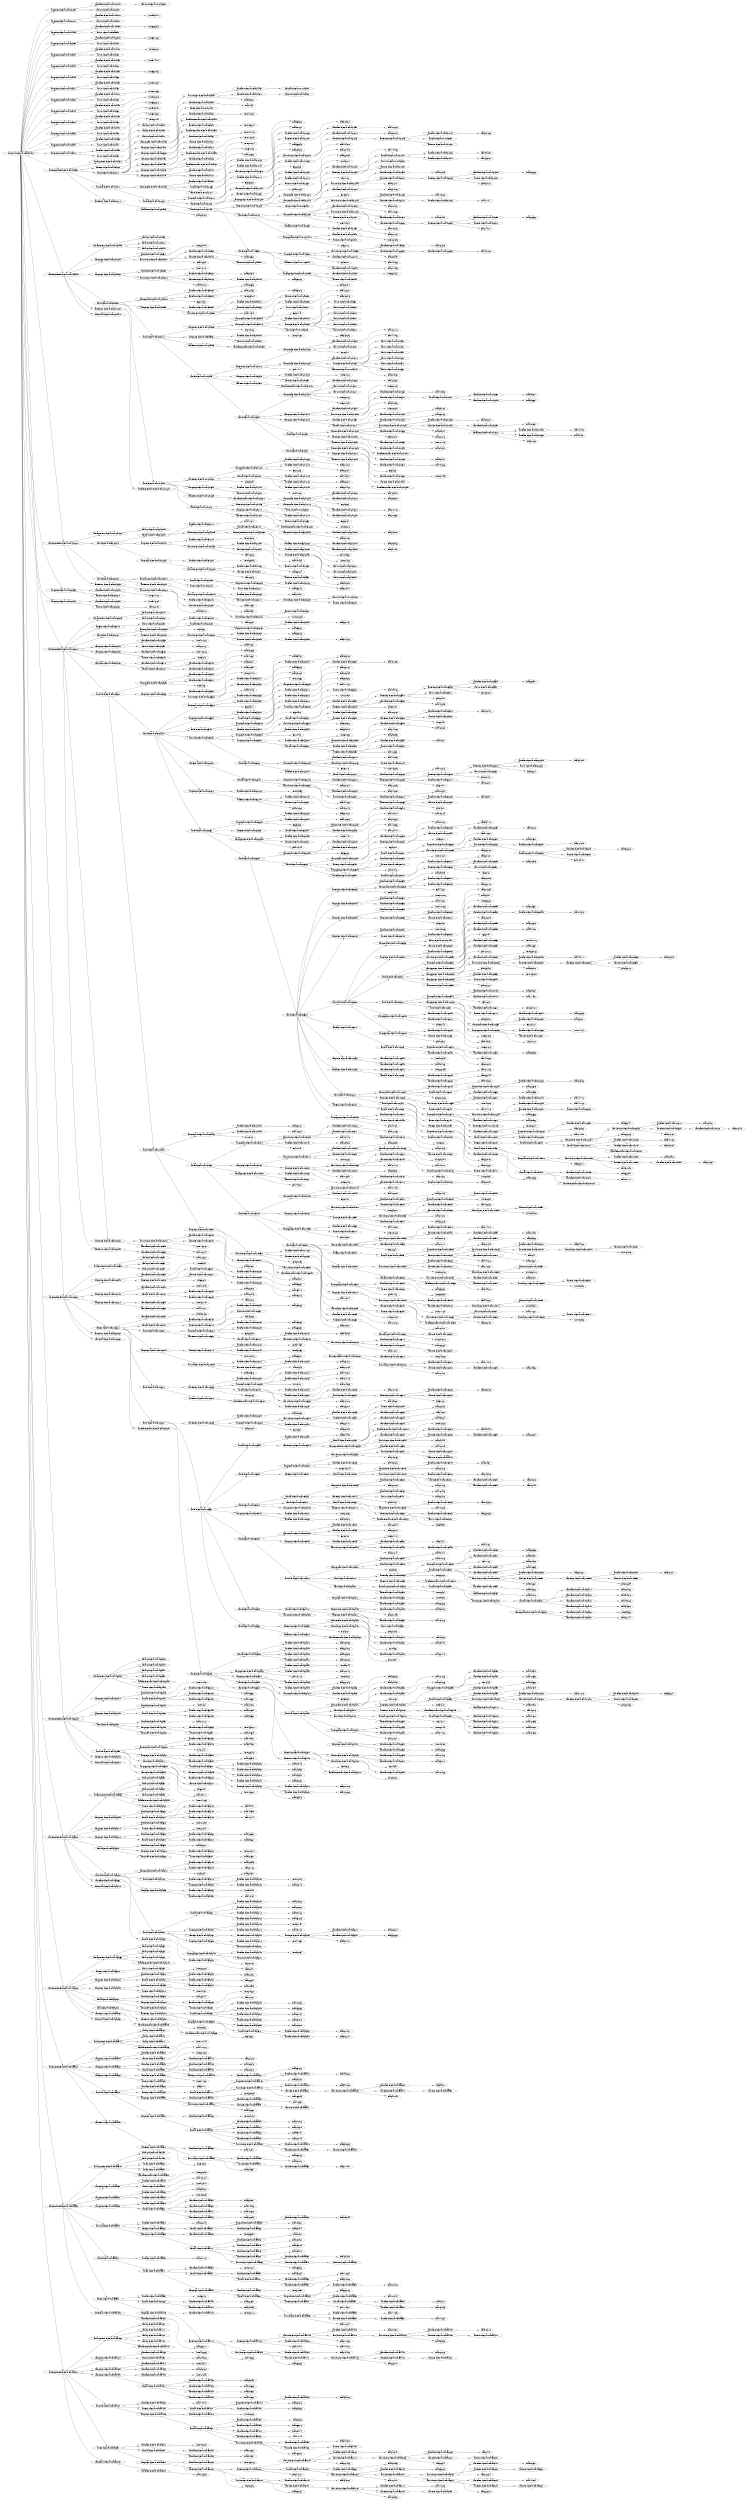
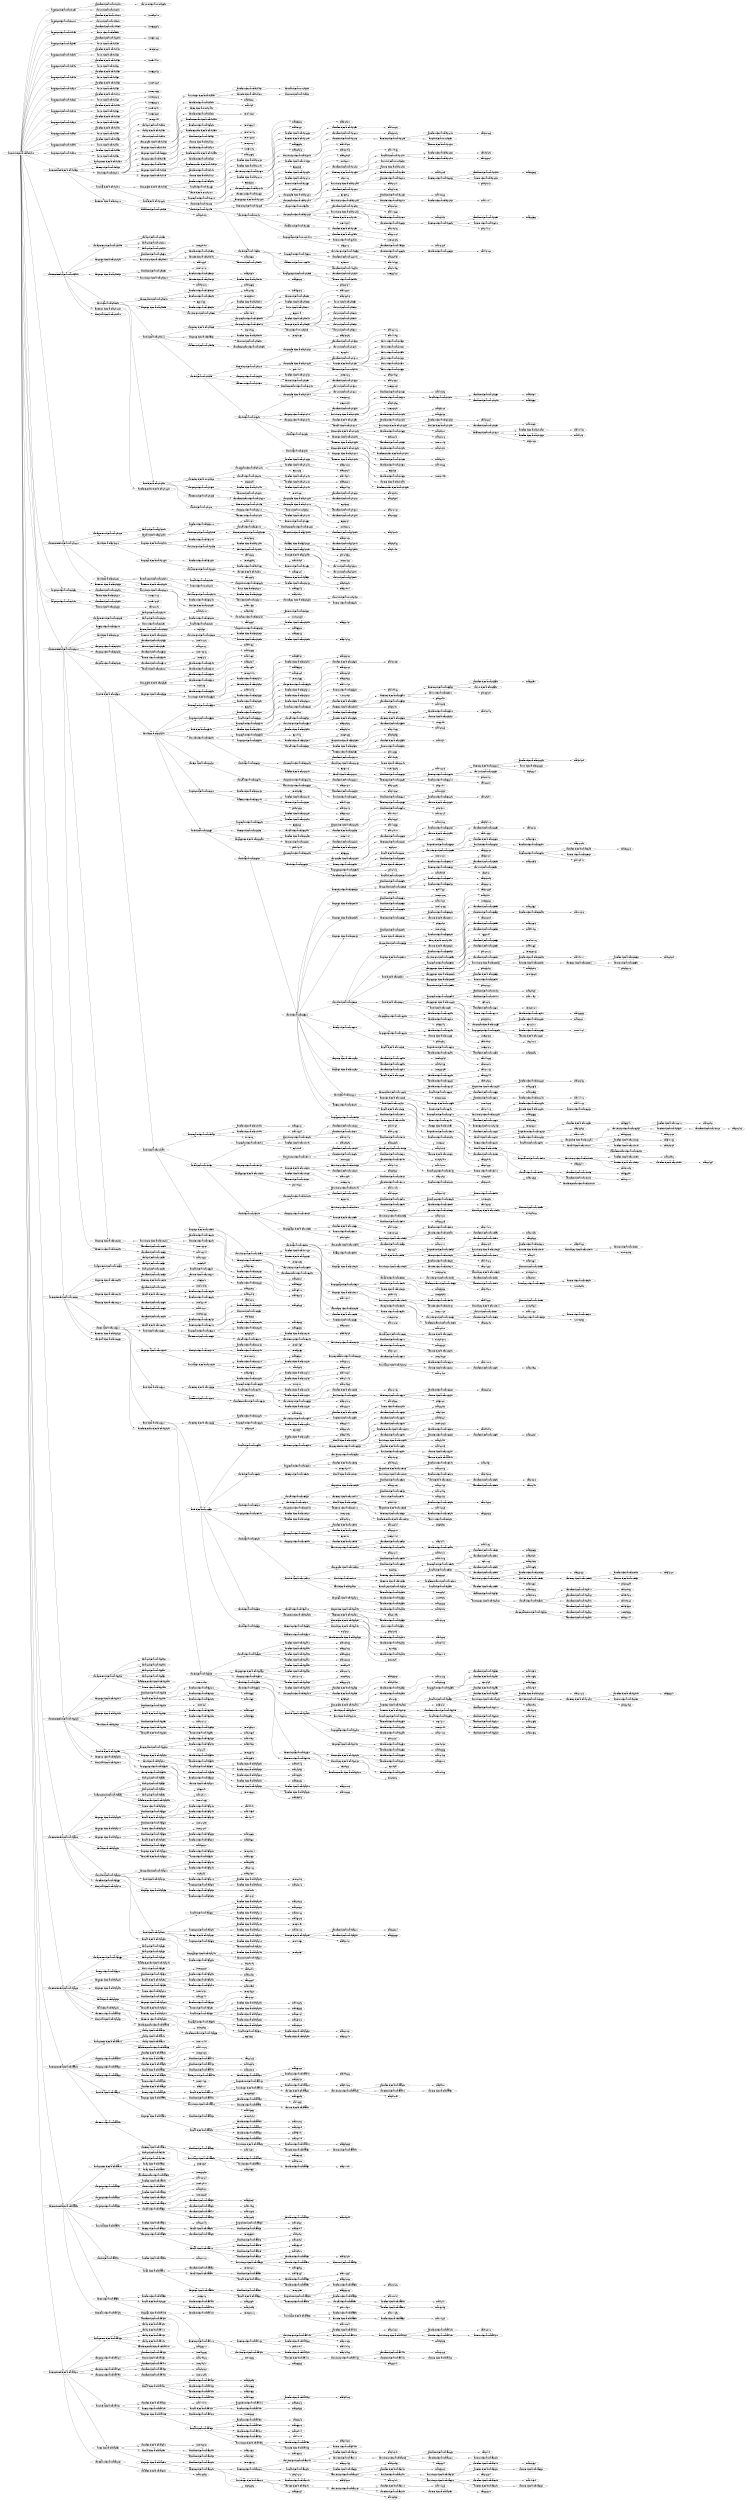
(249, 1705) -> none
